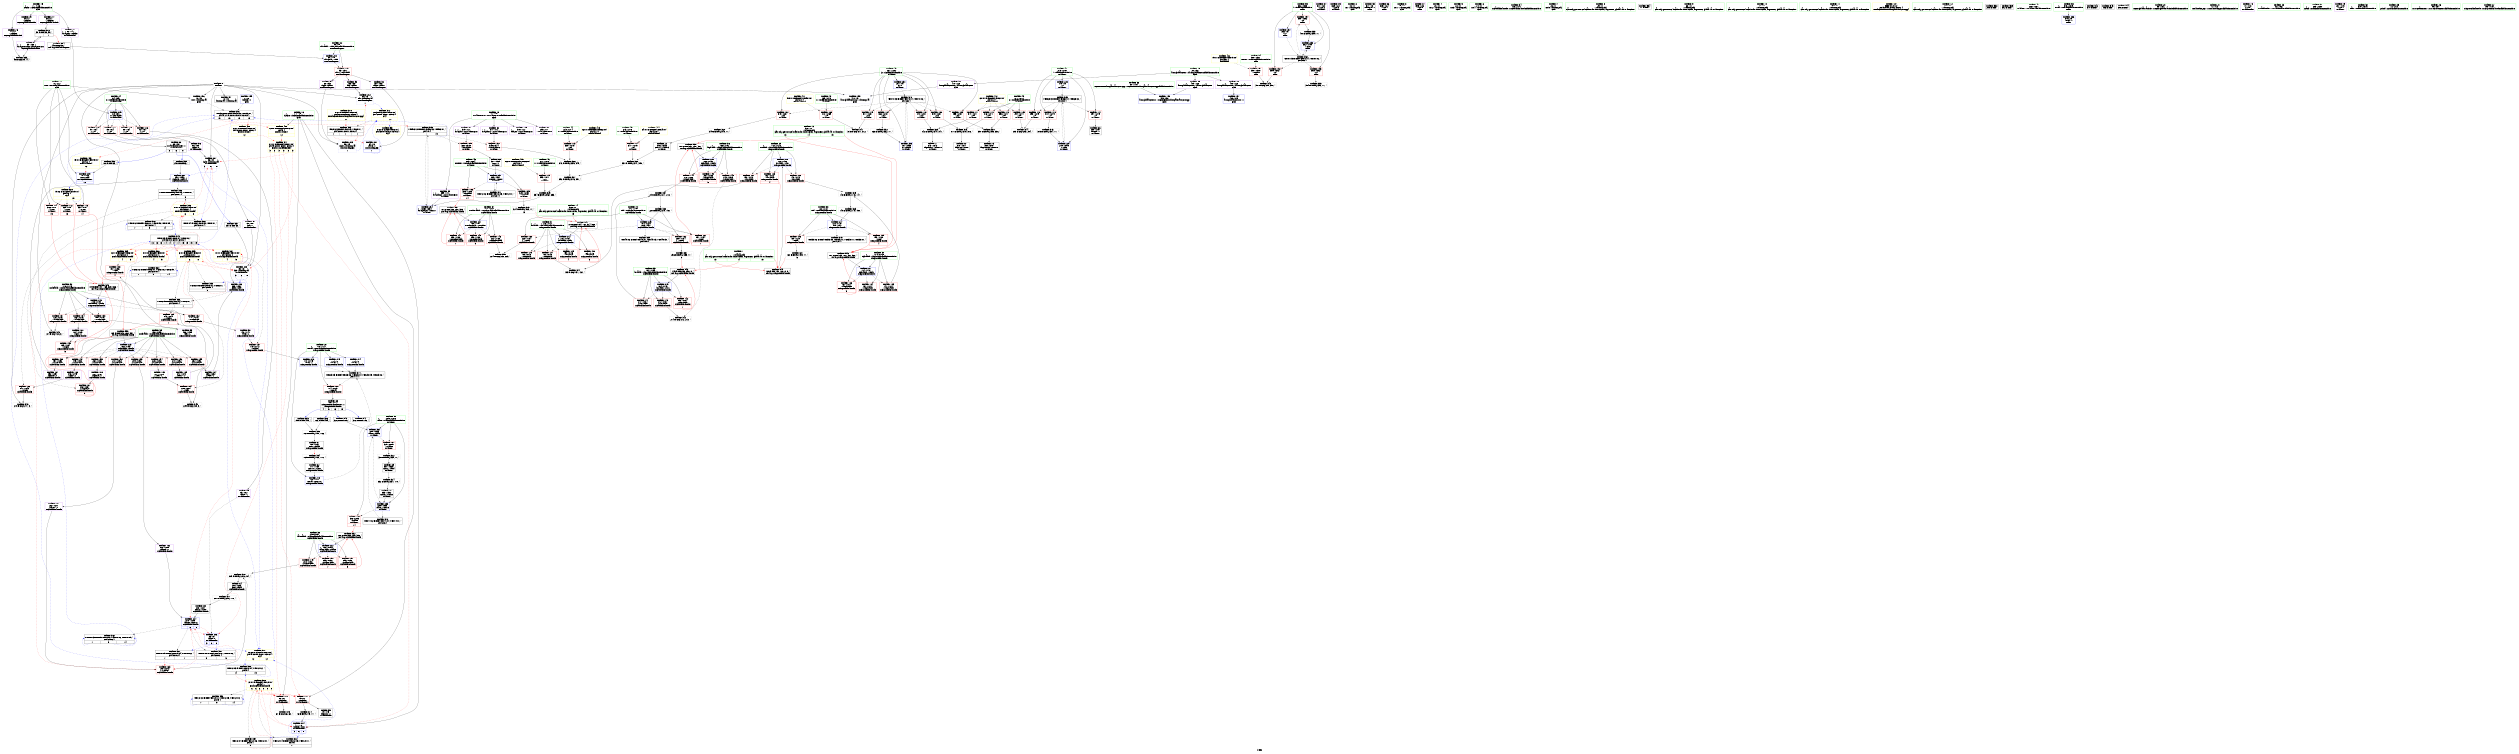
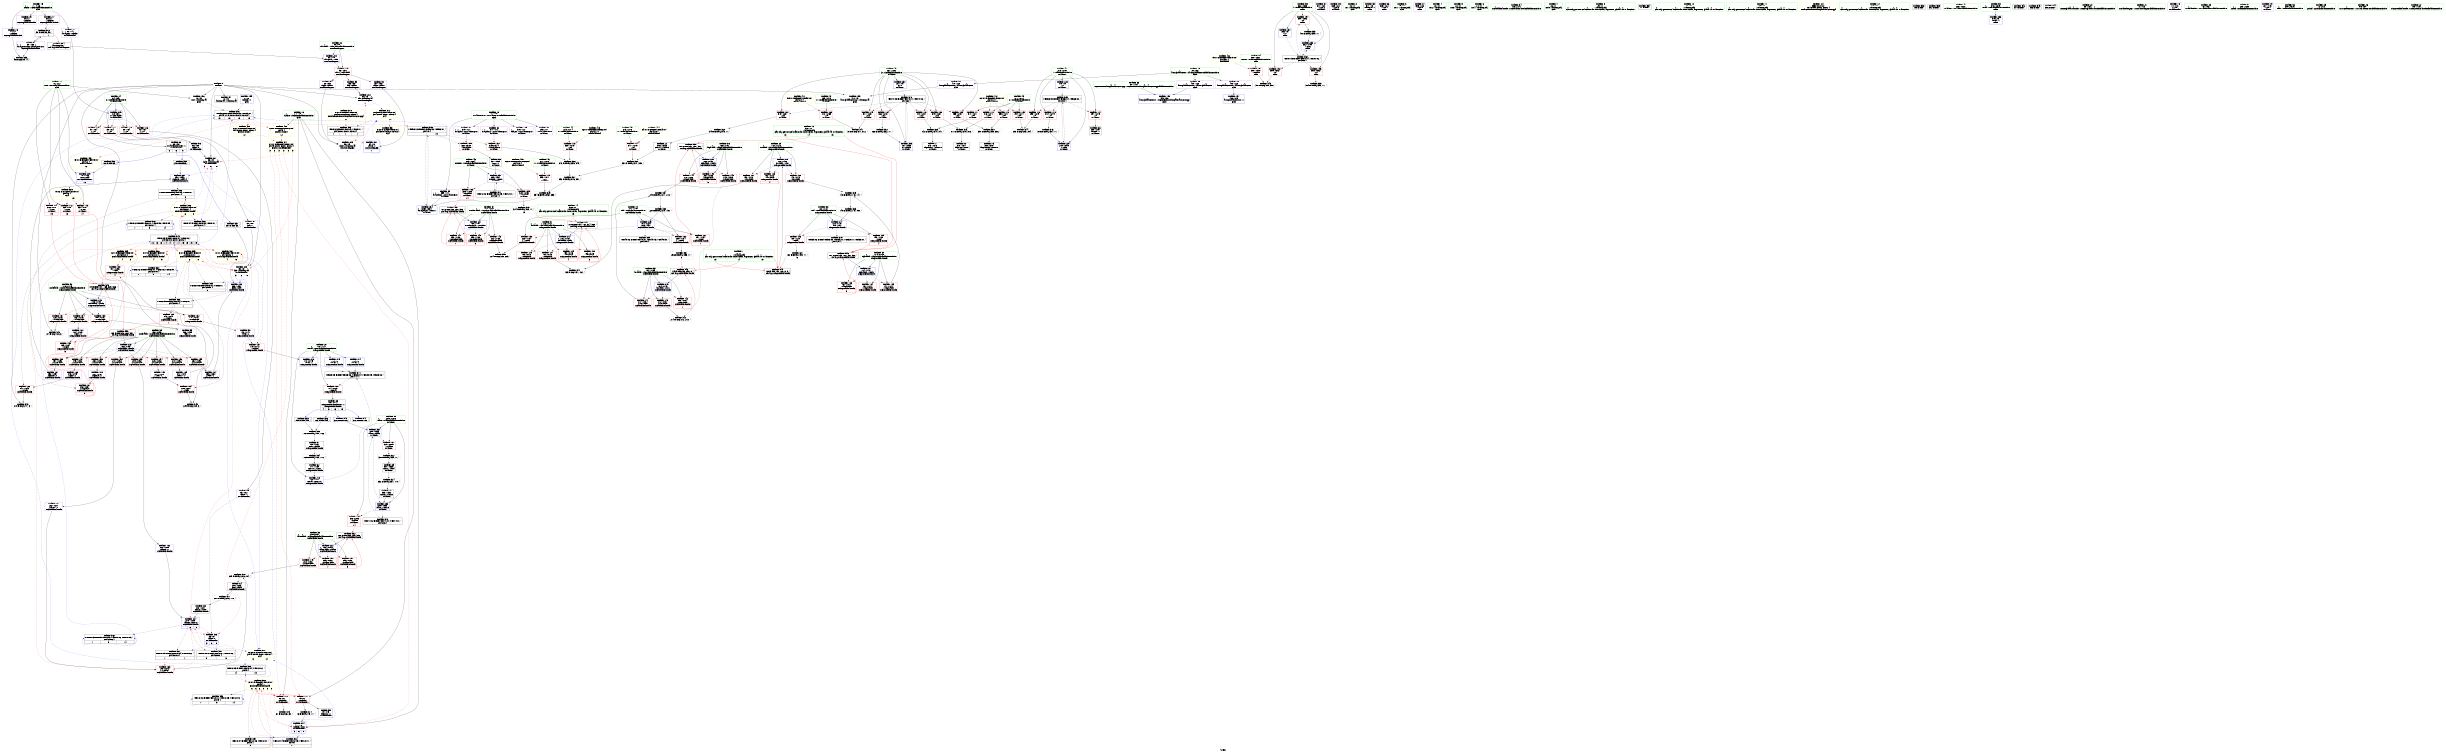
(1689, 7) -> none
